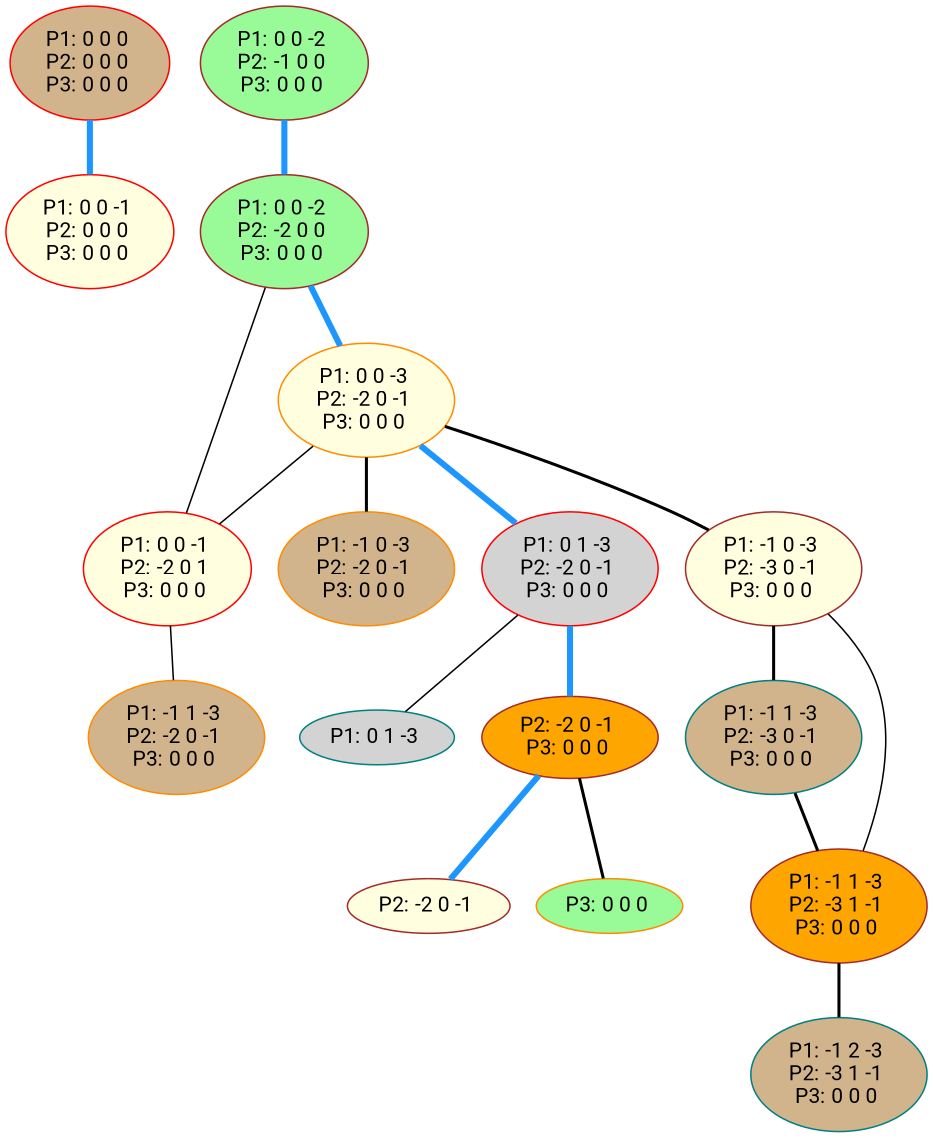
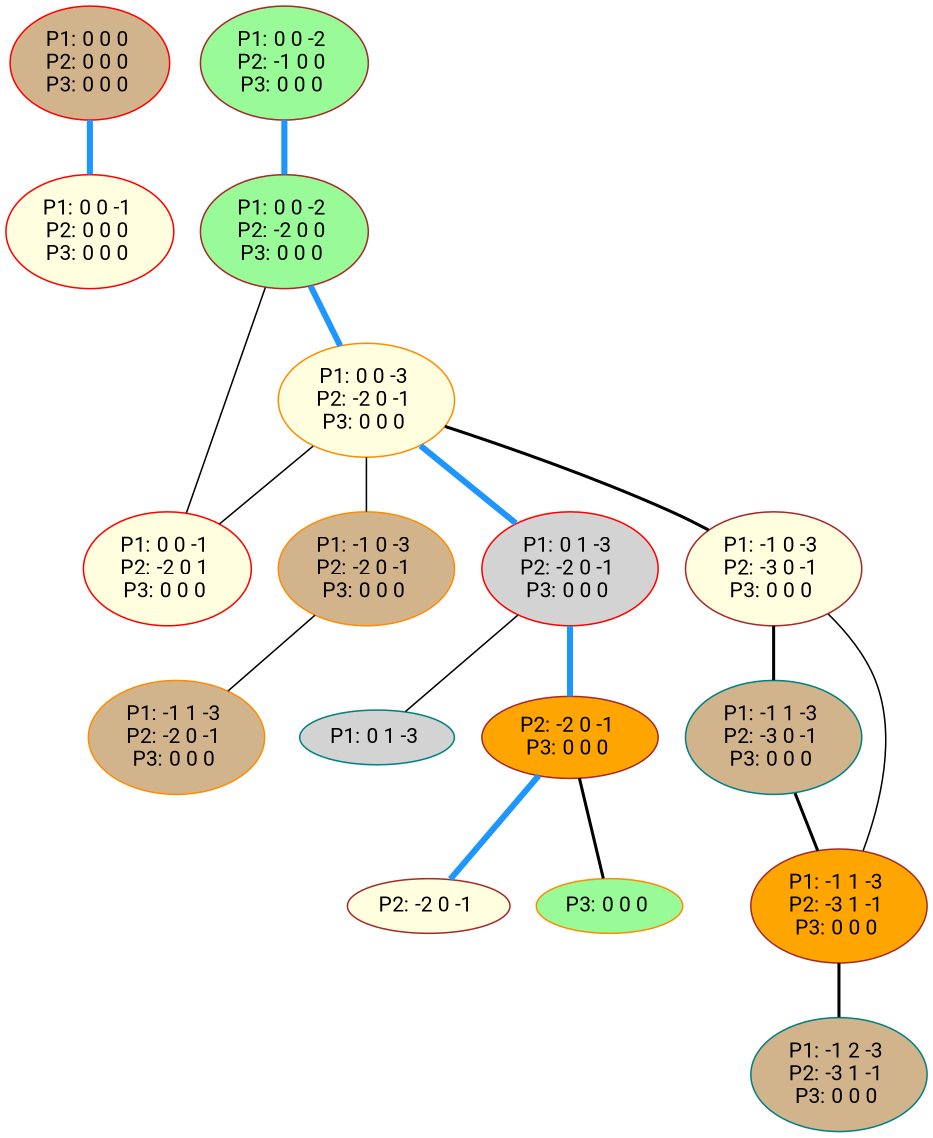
(366, 484) -> (366, 484)
(172, 653) -> (271, 653)
